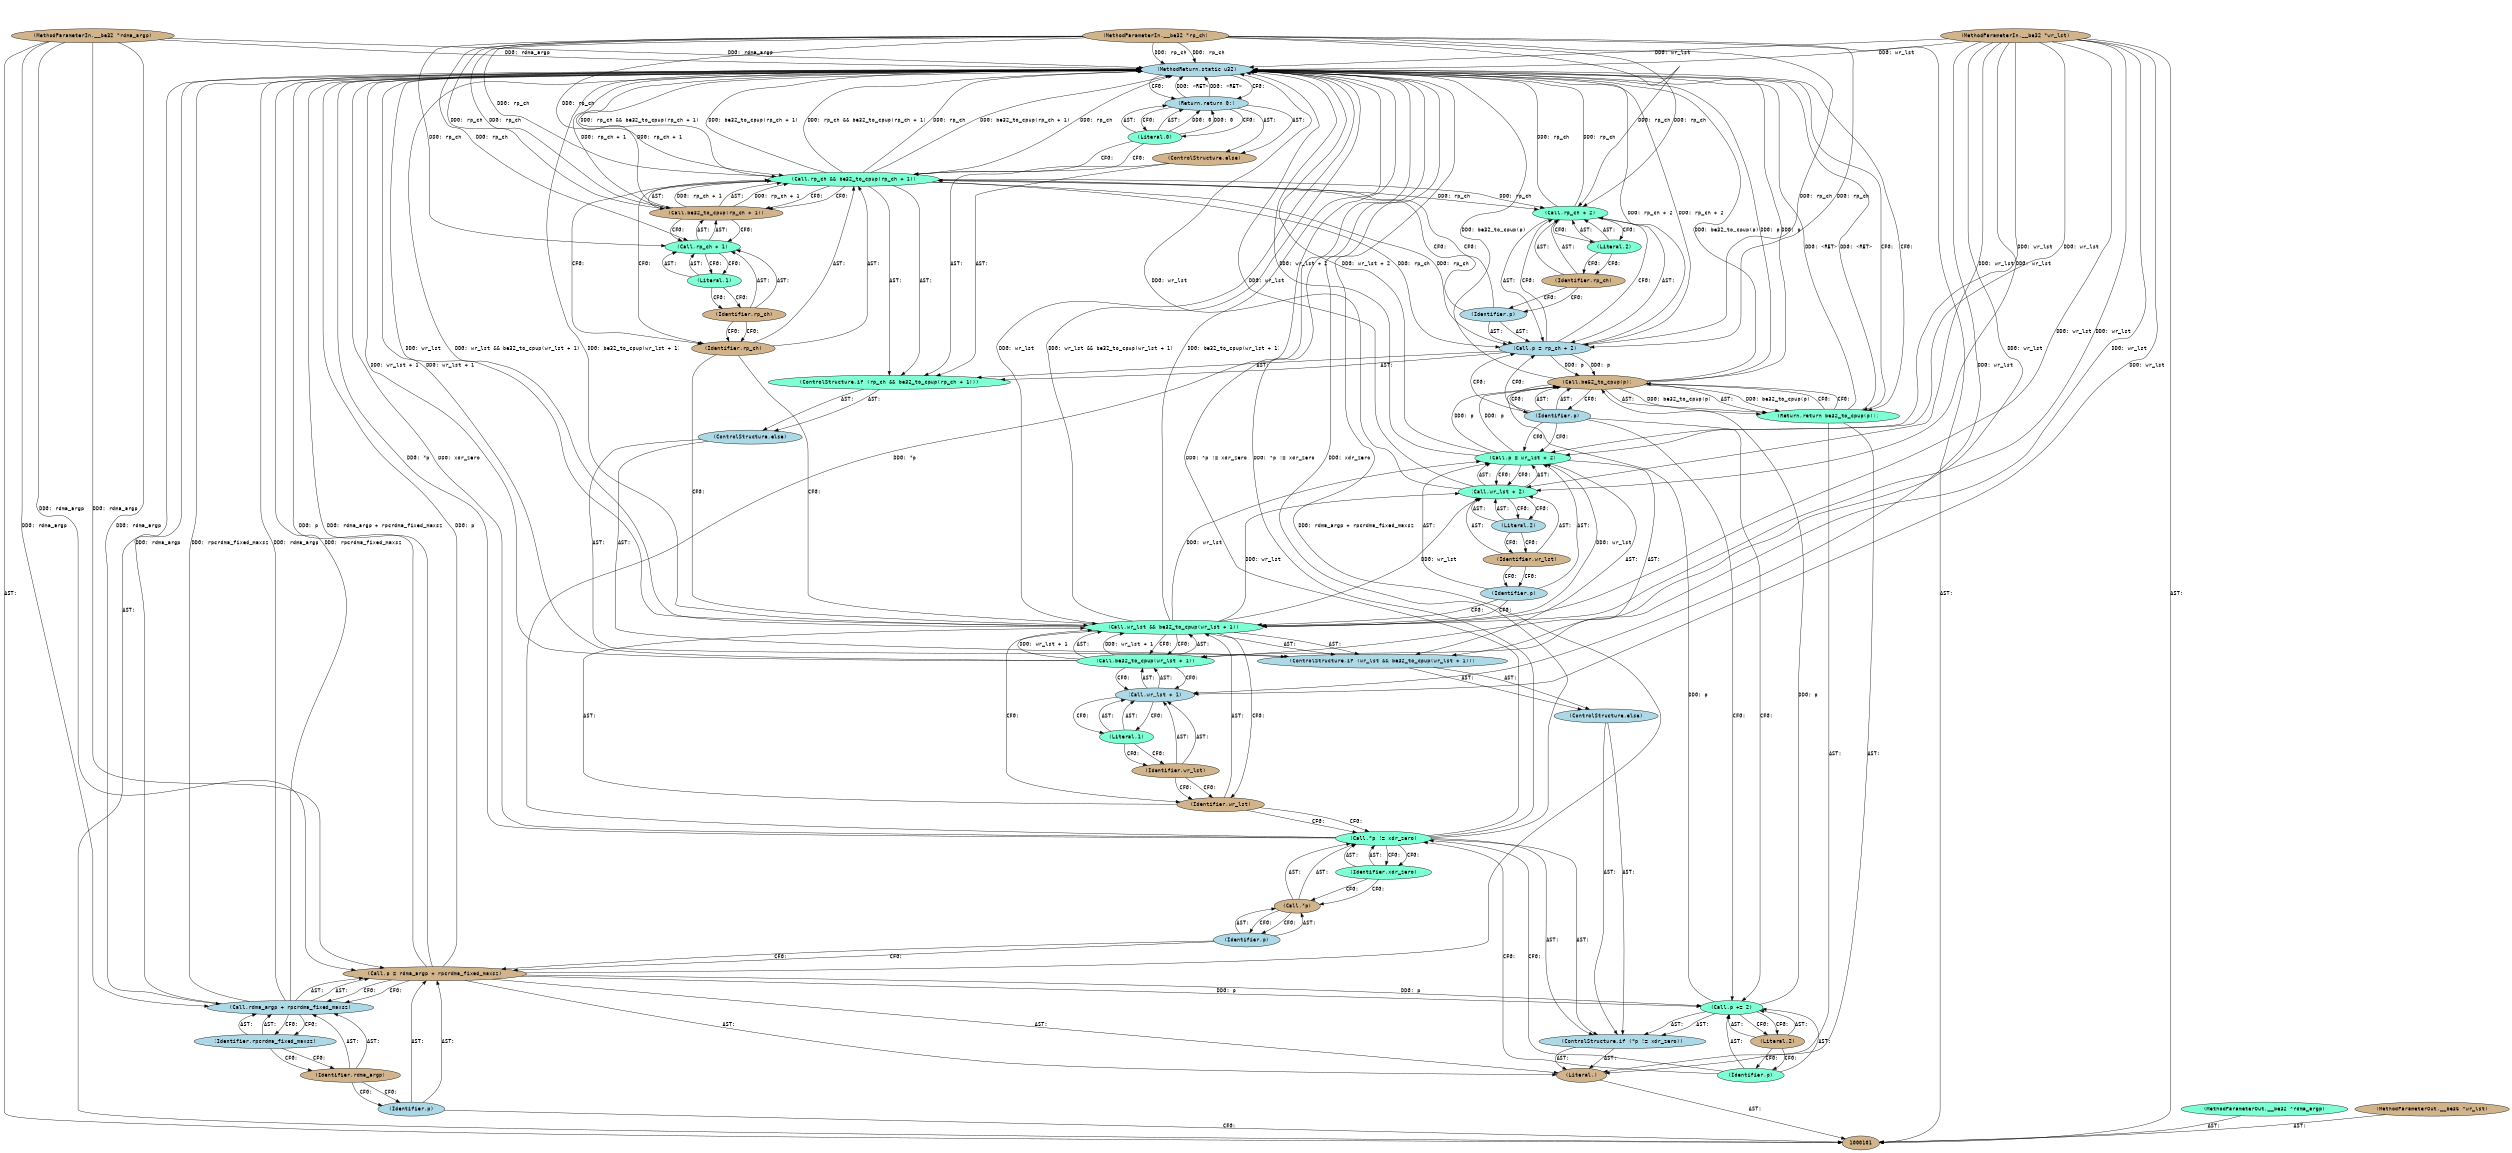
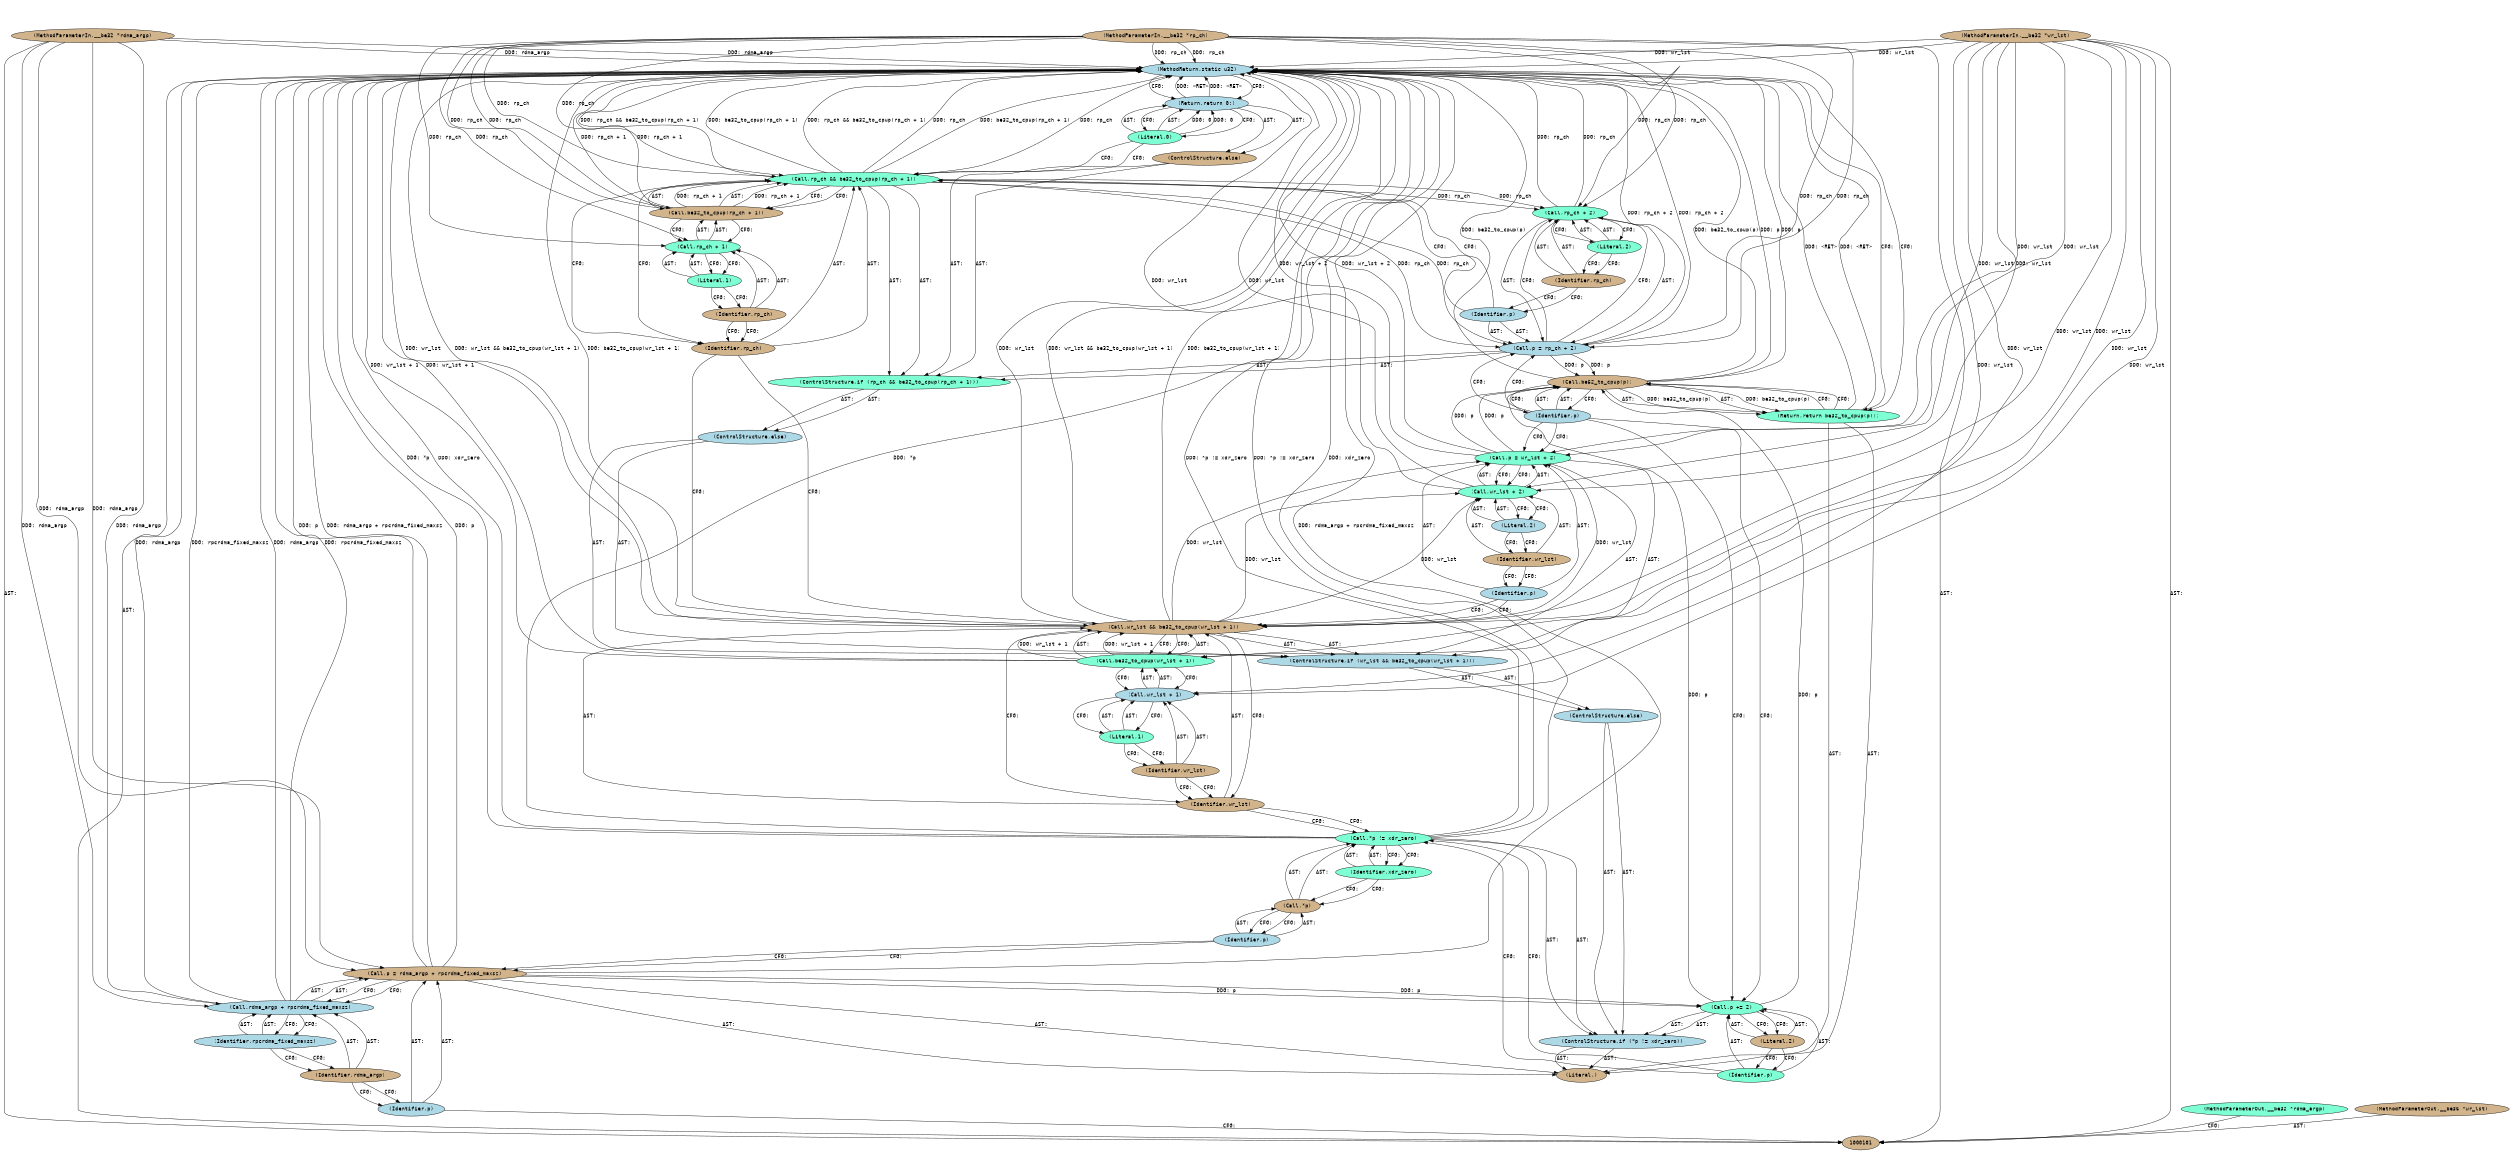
(1174, 627) -> (1174, 627)
(1721, 1109) -> none
(2216, 1126) -> (2216, 1126)
